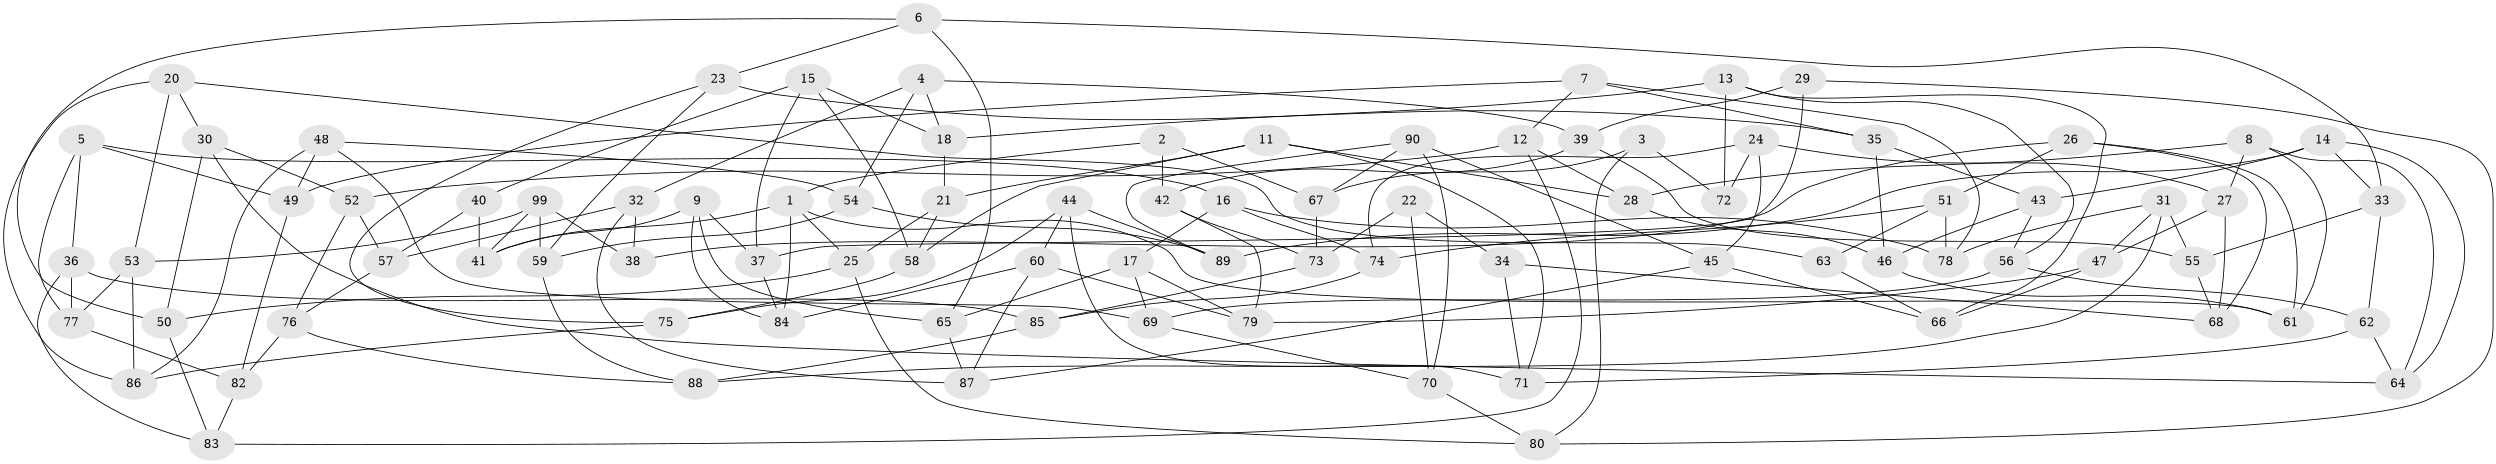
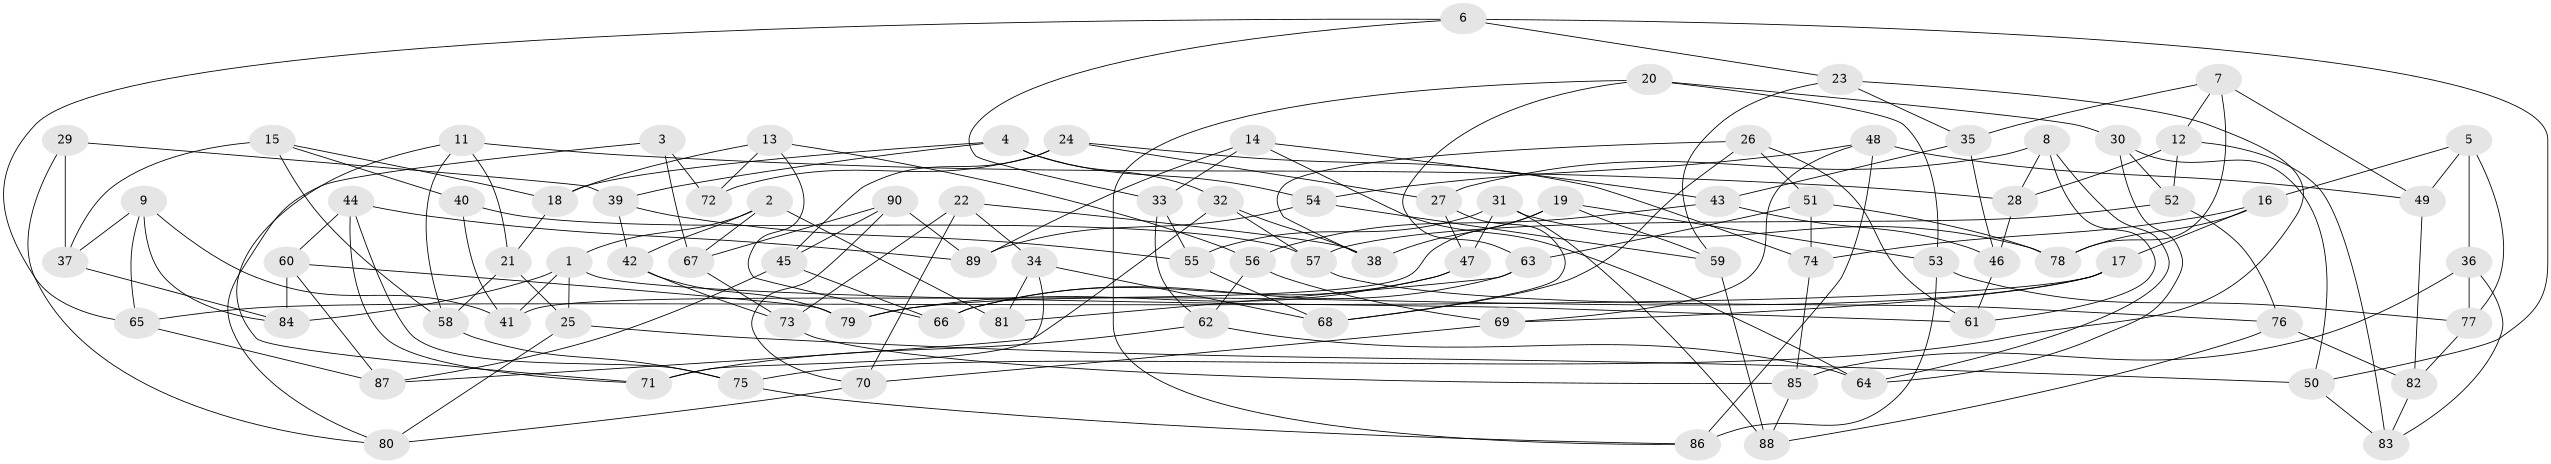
(540, 201) -> (1561, 201)
none -> (1209, 228)
none -> (1002, 323)
